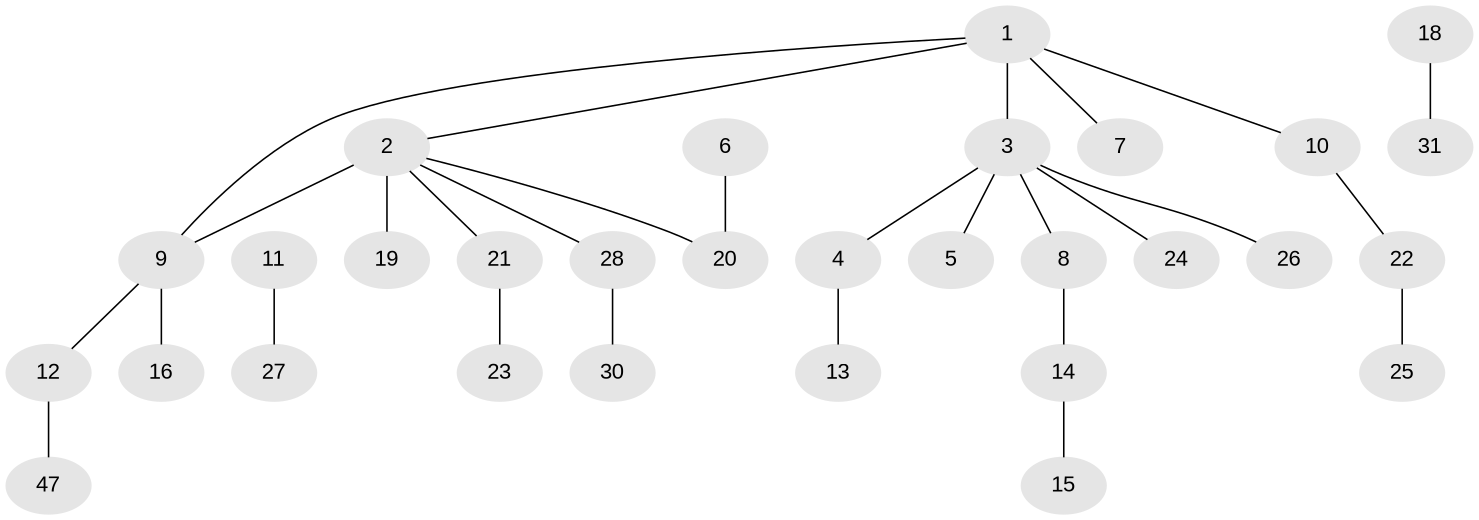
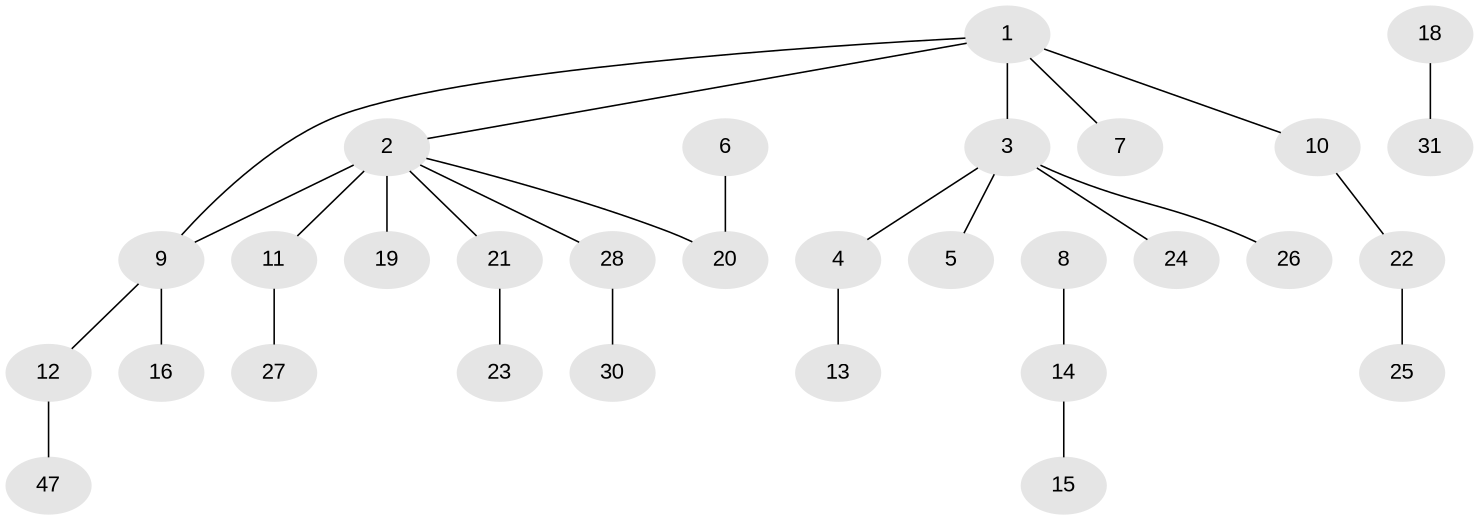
none -> (331, 203)
(1036, 204) -> none
